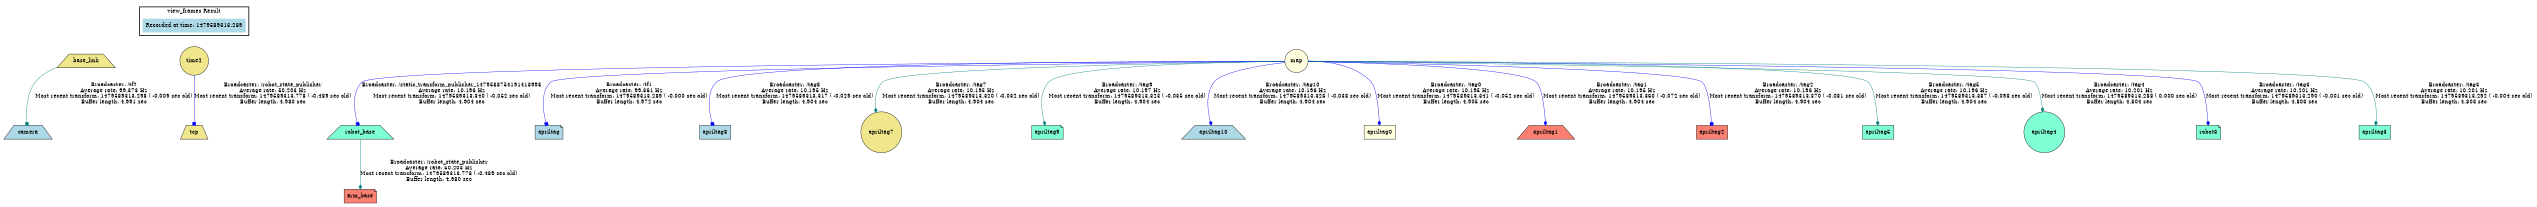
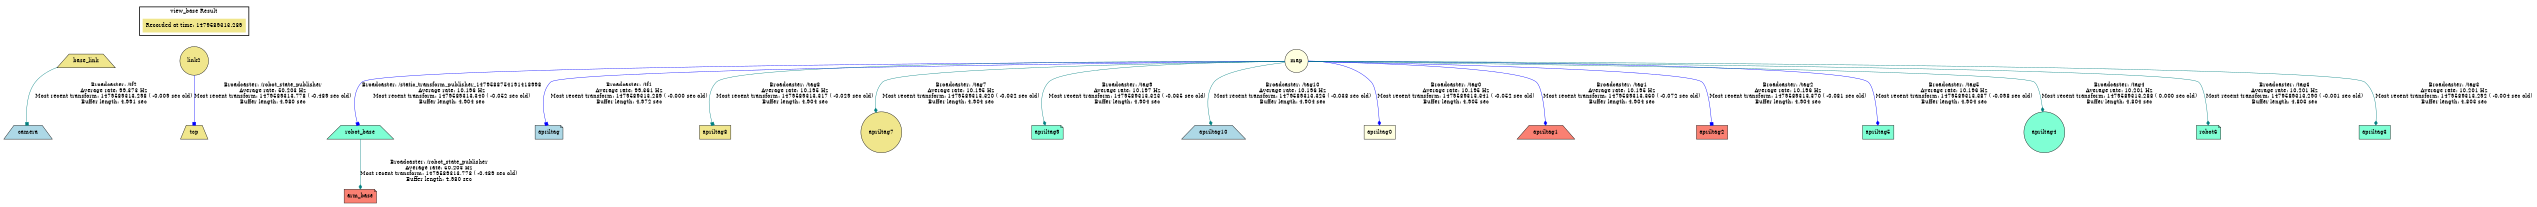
(194, 11) -> (194, 11)
(194, 26) -> (194, 26)
(194, 61) -> (194, 61)
(979, 64) -> (979, 64)
(1609, 65) -> (1609, 65)
(1820, 67) -> (1820, 67)
(1229, 74) -> (1229, 74)
(715, 132) -> (715, 132)
